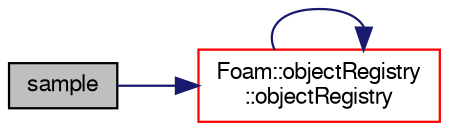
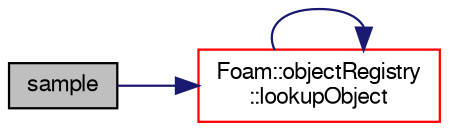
(319, 86) -> (319, 86)
